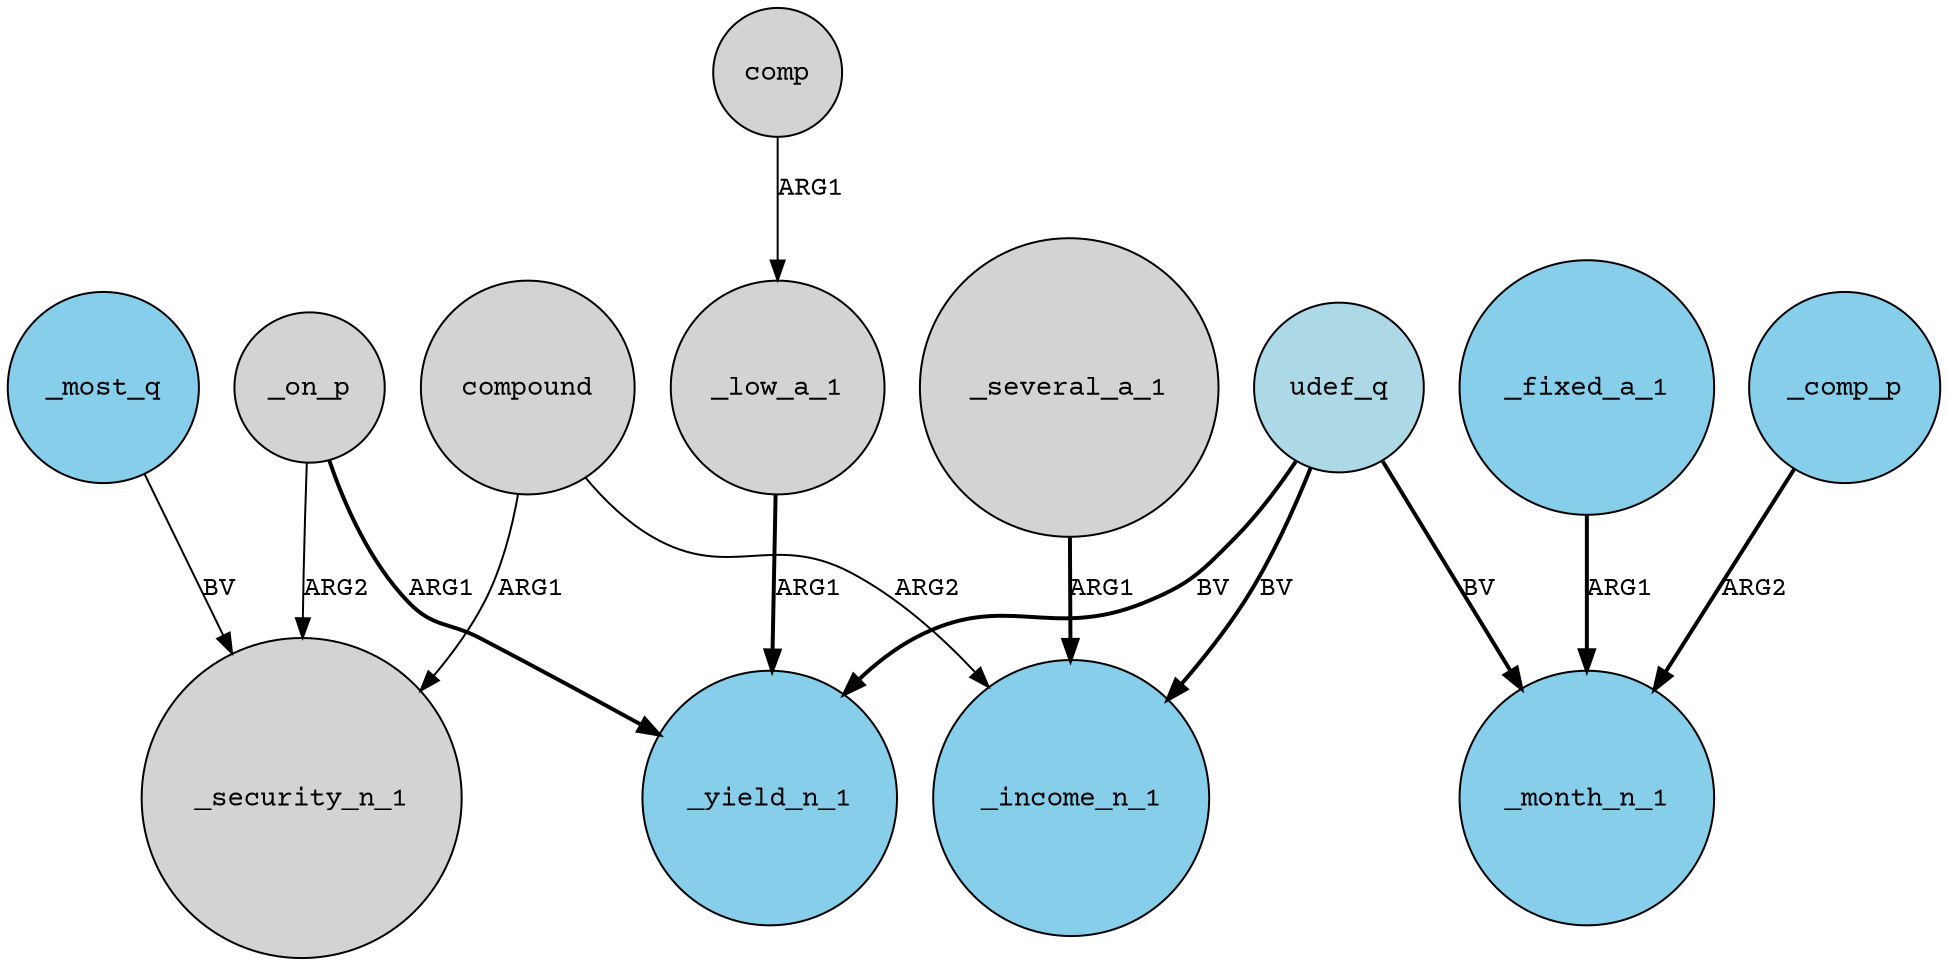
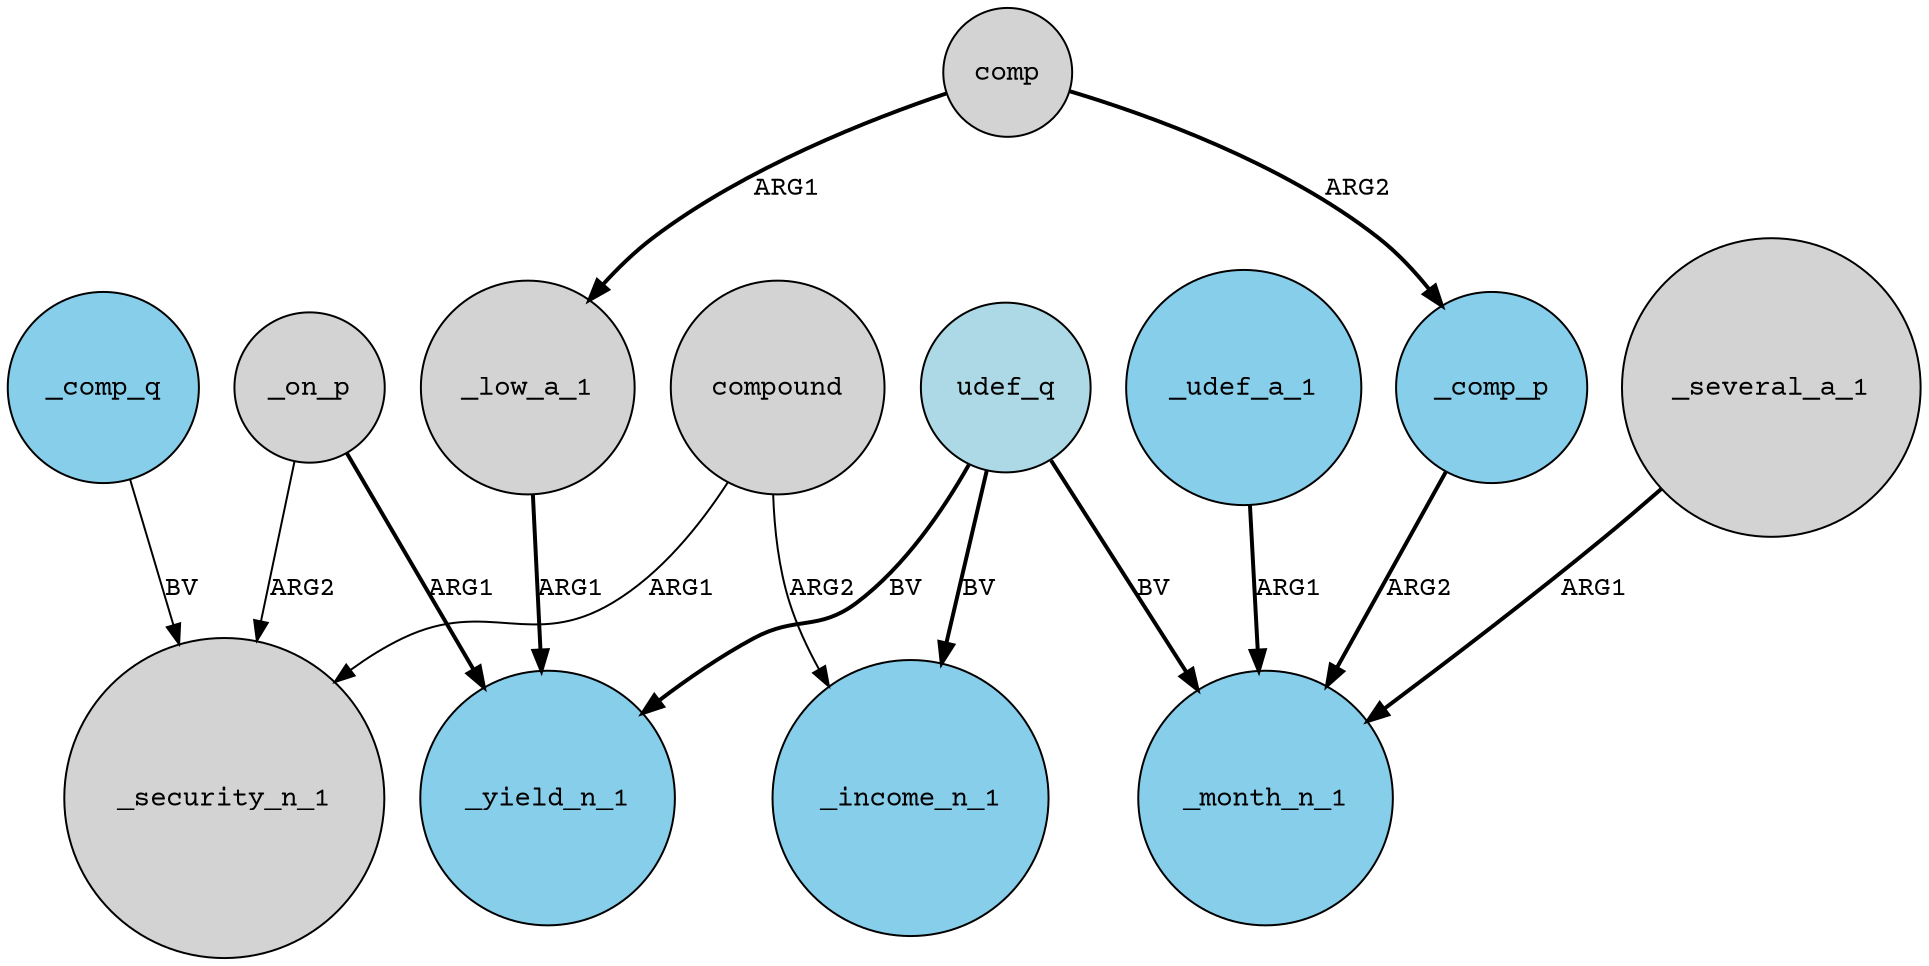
none -> (1264, 167)
(778, 199) -> (763, 170)
(103, 388) -> (103, 388)
(1587, 388) -> (1244, 388)
(1070, 588) -> (1525, 601)
